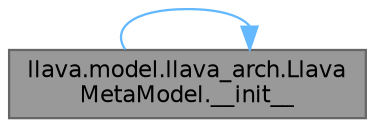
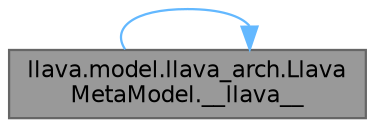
(187, 84) -> (187, 84)
